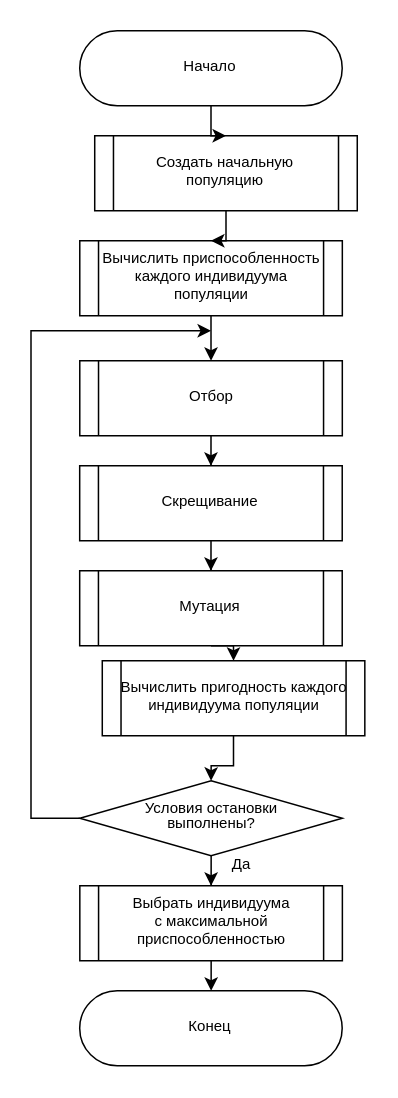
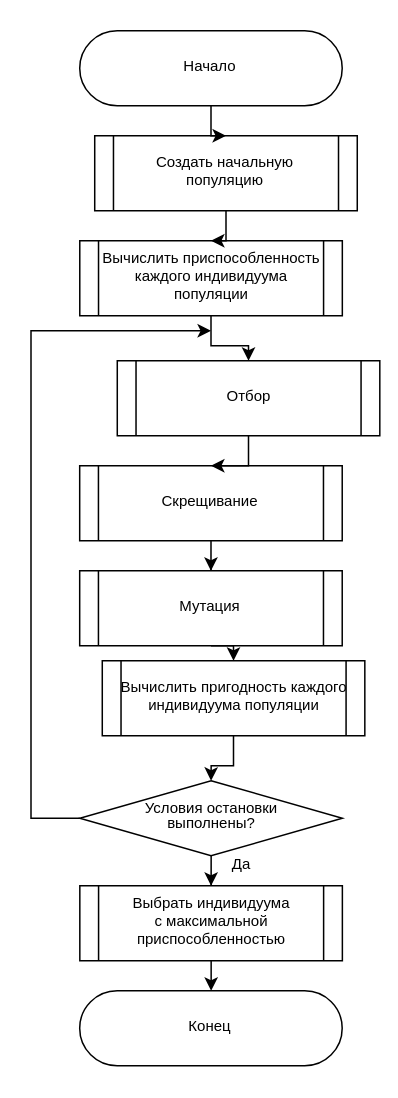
(211, 398) -> (248, 398)
